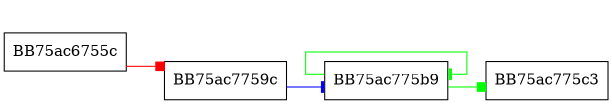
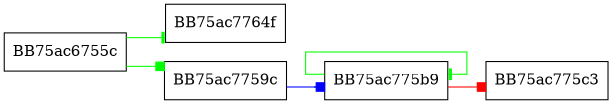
none -> (225, 23)
(140, 66) -> (140, 66)
(303, 87) -> (303, 87)
(462, 87) -> (462, 87)
